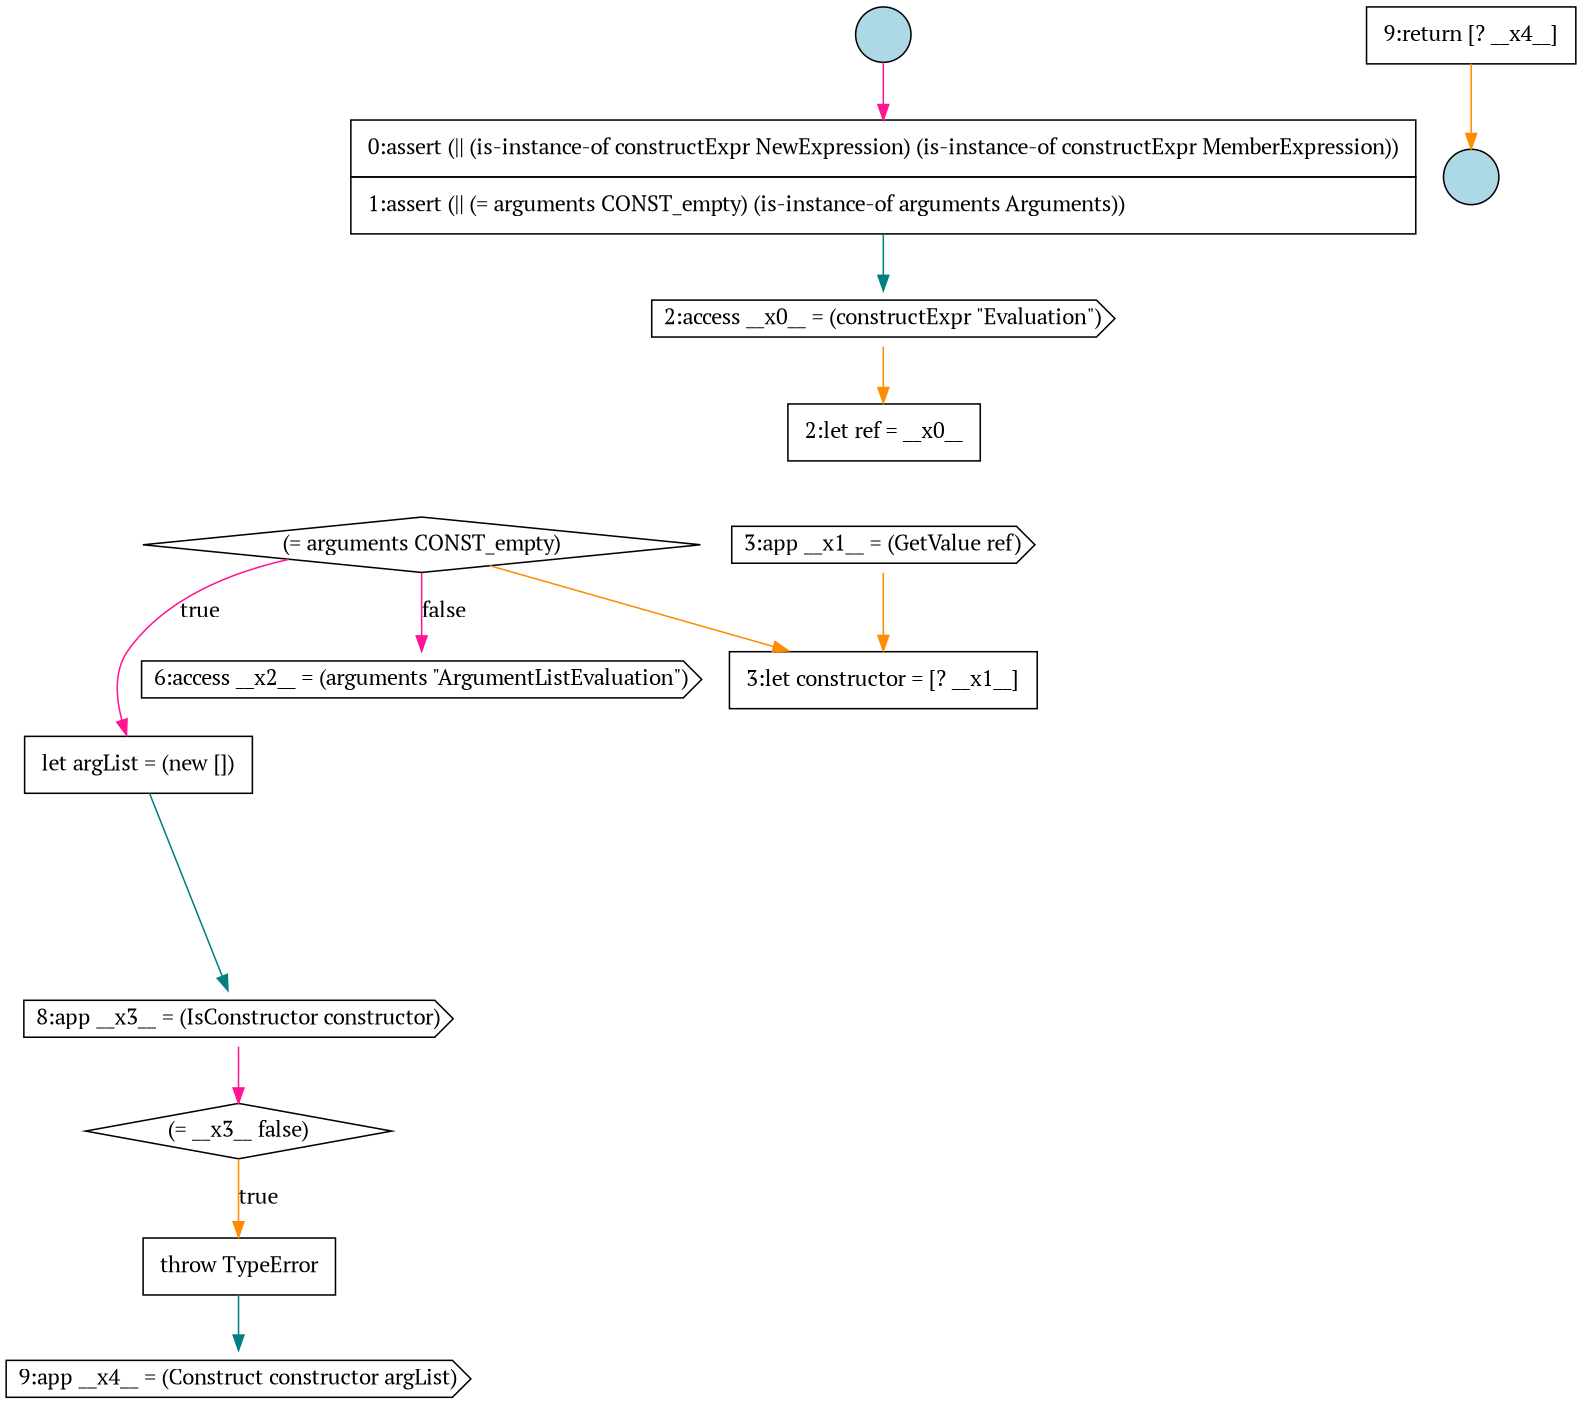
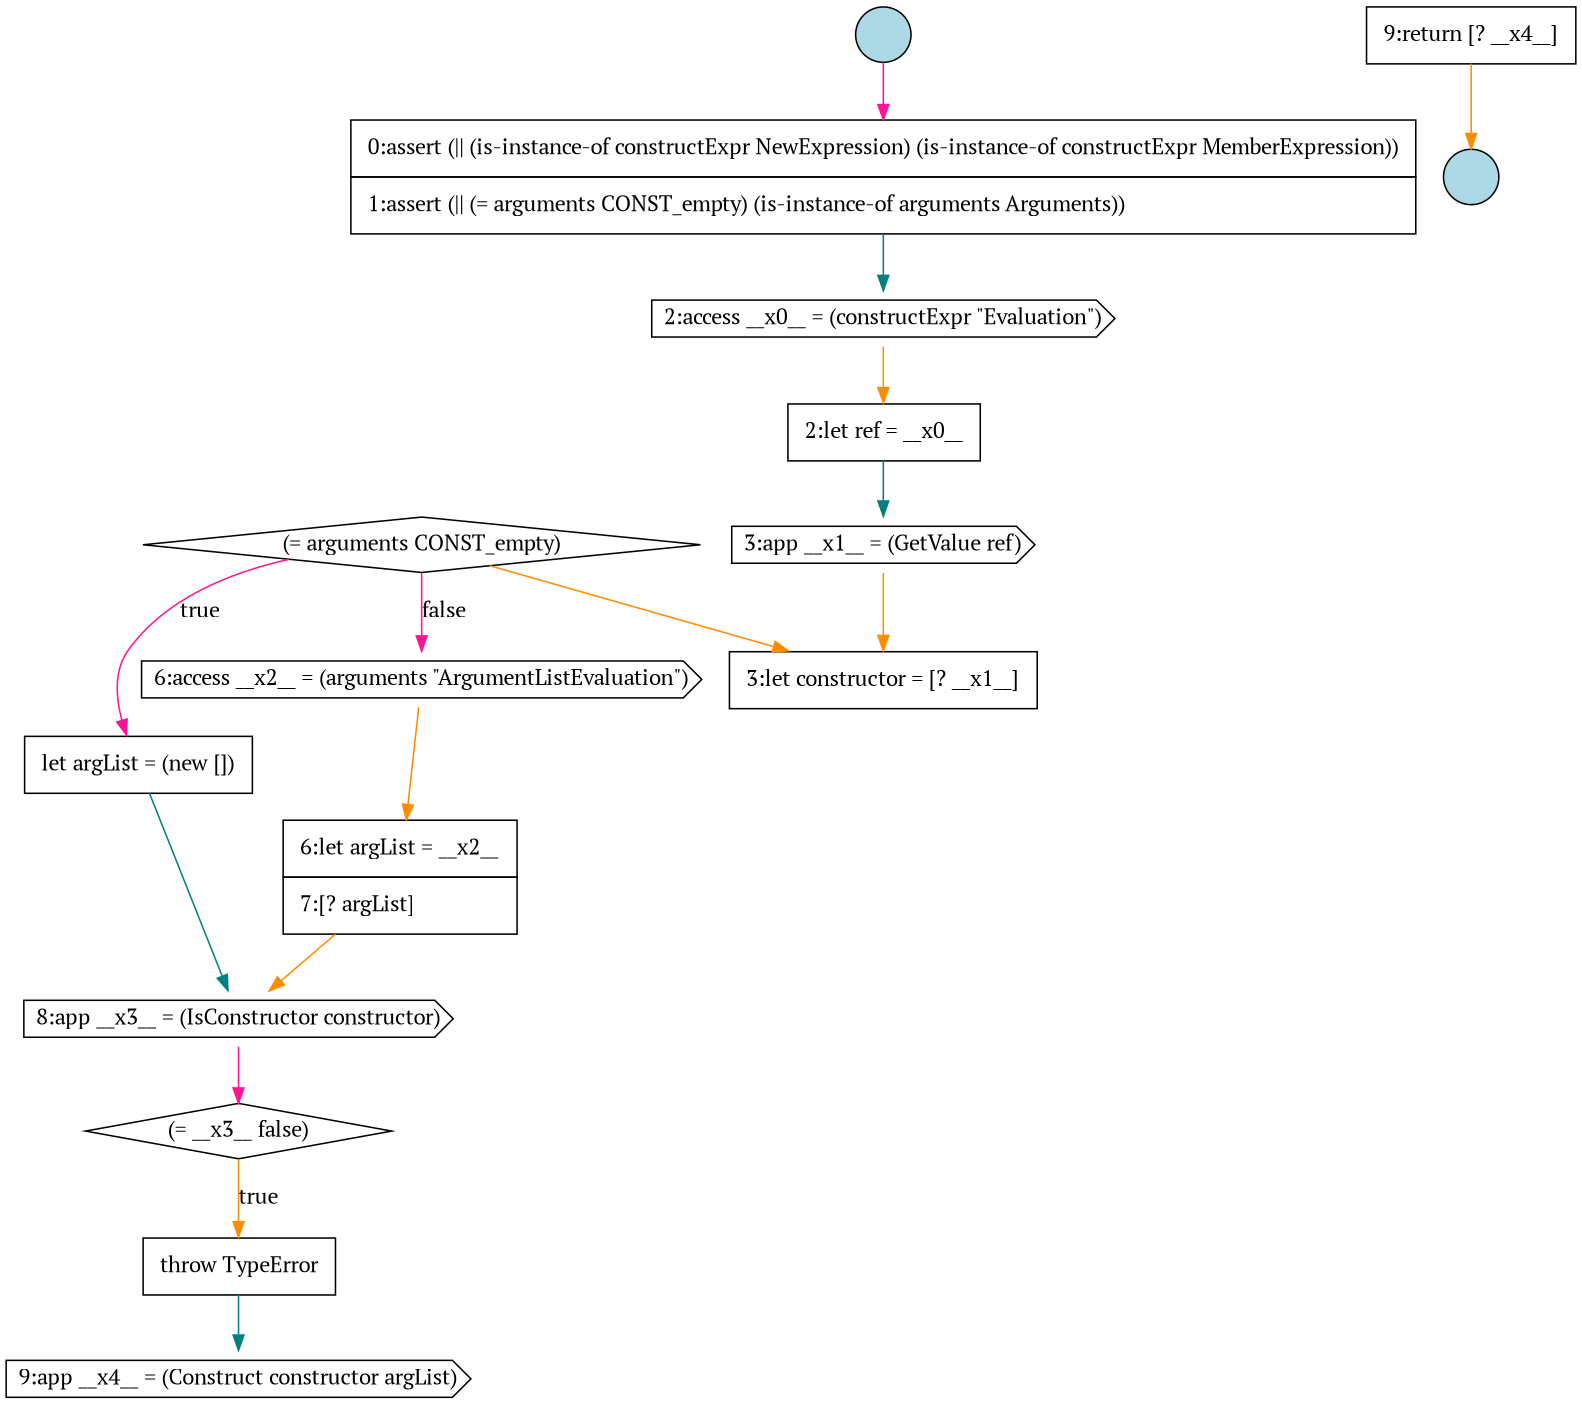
none -> (883, 481)
none -> (400, 877)
